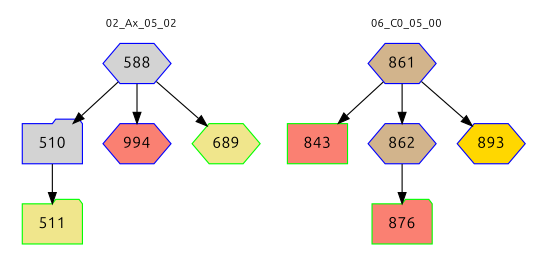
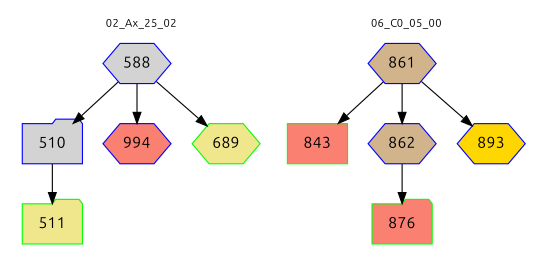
(141, 24) -> (141, 24)
